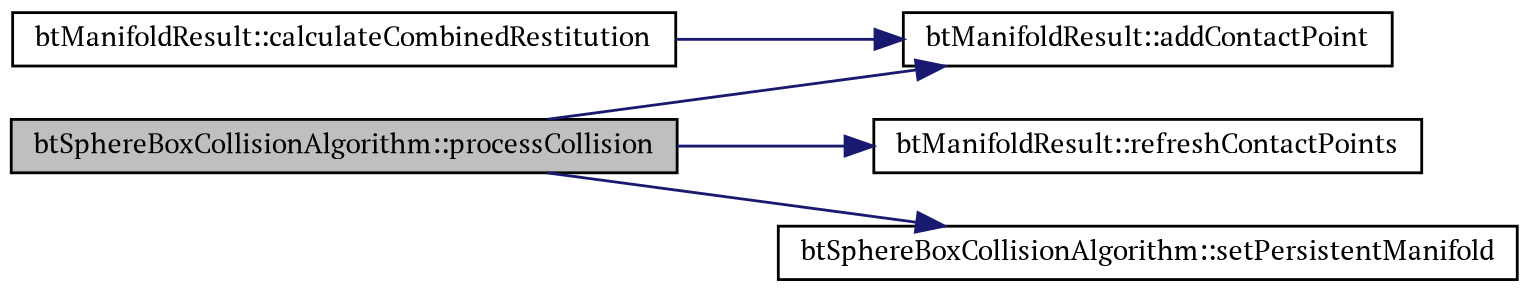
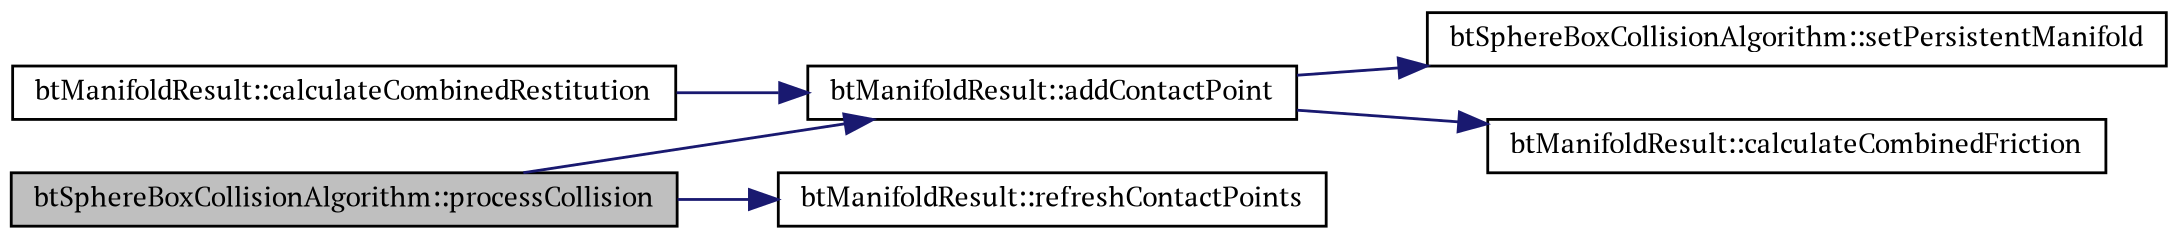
none -> (1797, 146)
(732, 198) -> (1348, 72)
